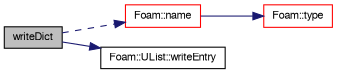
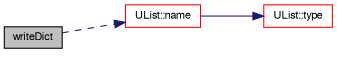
(163, 16) -> (163, 16)
(298, 16) -> (298, 16)
(163, 58) -> none
